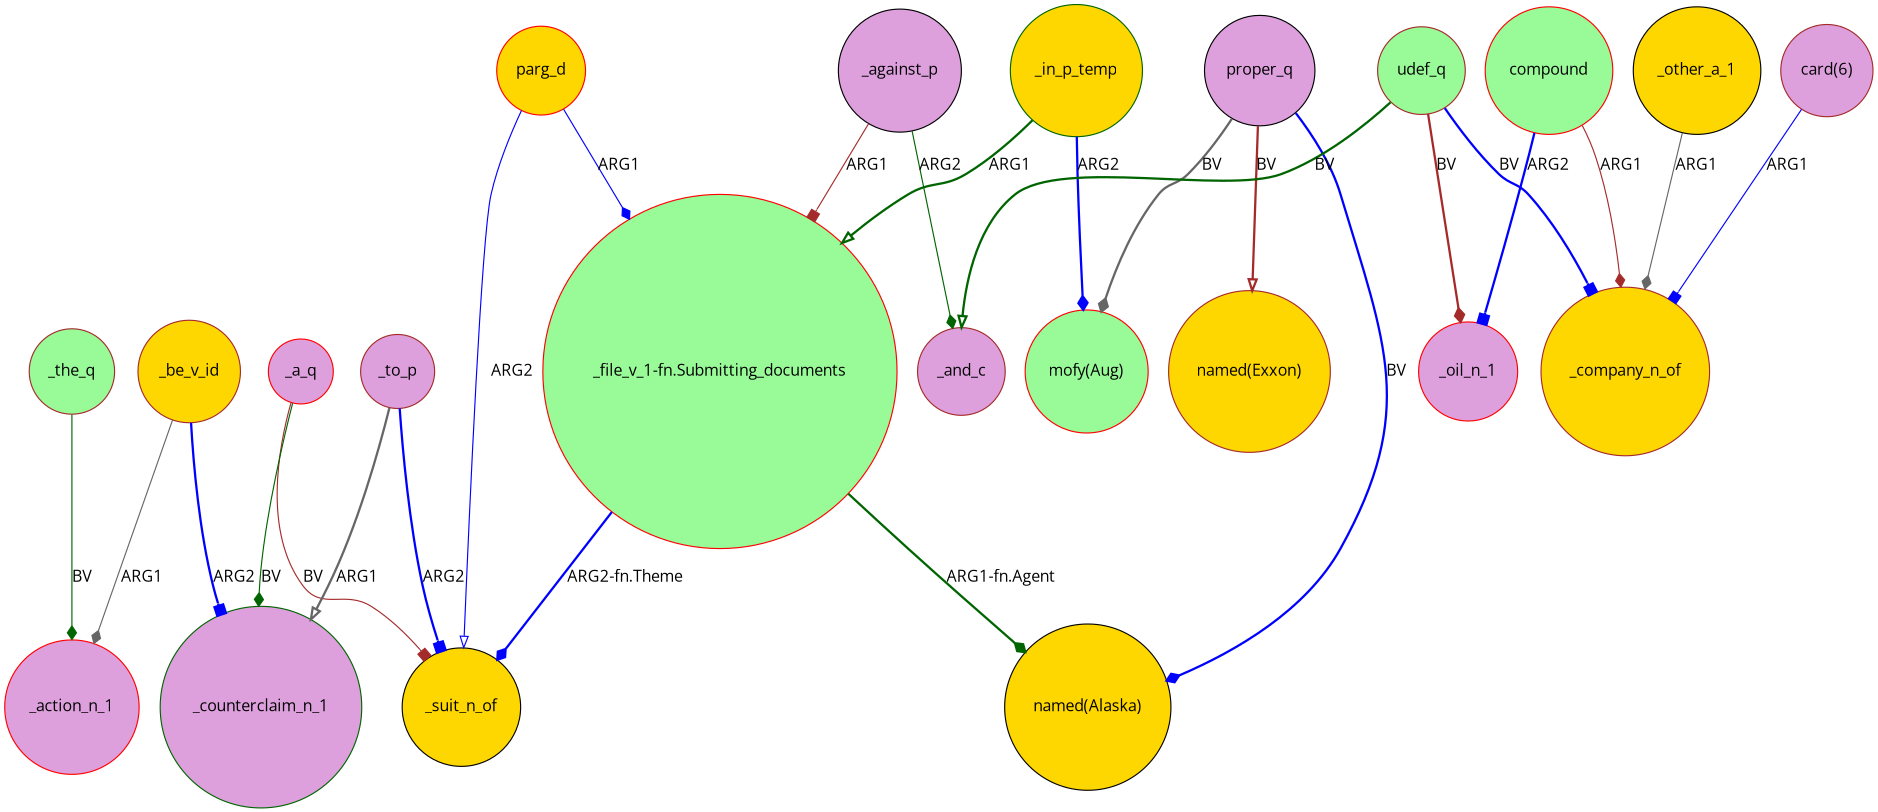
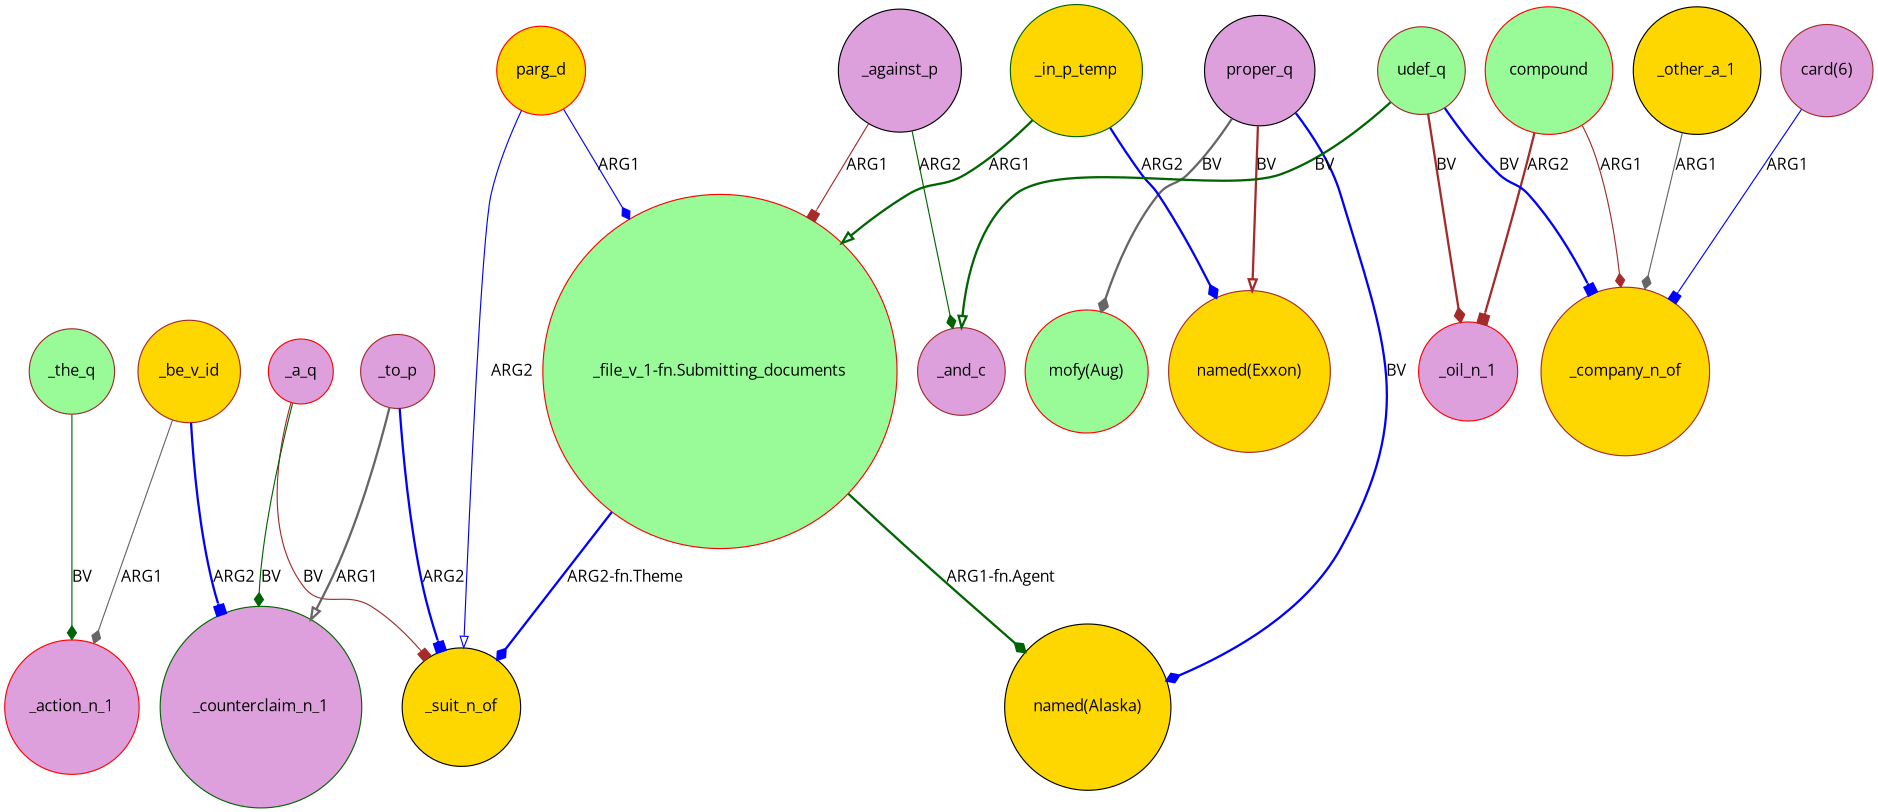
(1079, 216) -> (1164, 204)
(1511, 223) -> (1511, 223)
